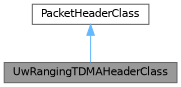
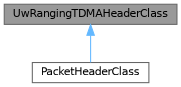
(91, 49) -> (91, 49)
